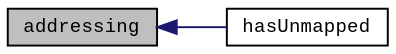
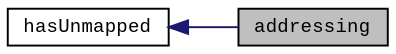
(202, 27) -> (213, 27)
